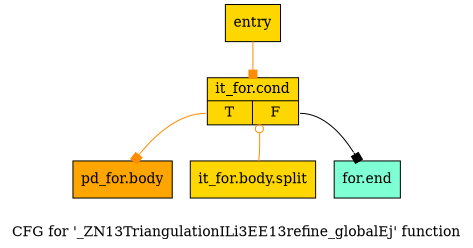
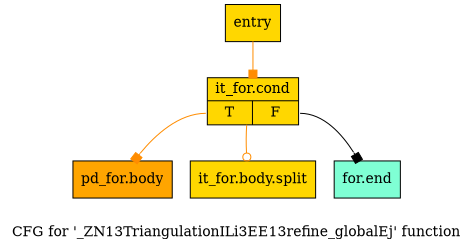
(260, 147) -> (246, 139)
